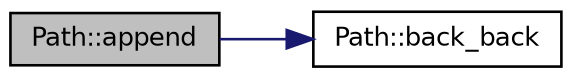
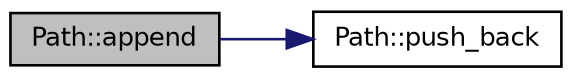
(437, 39) -> (437, 39)
